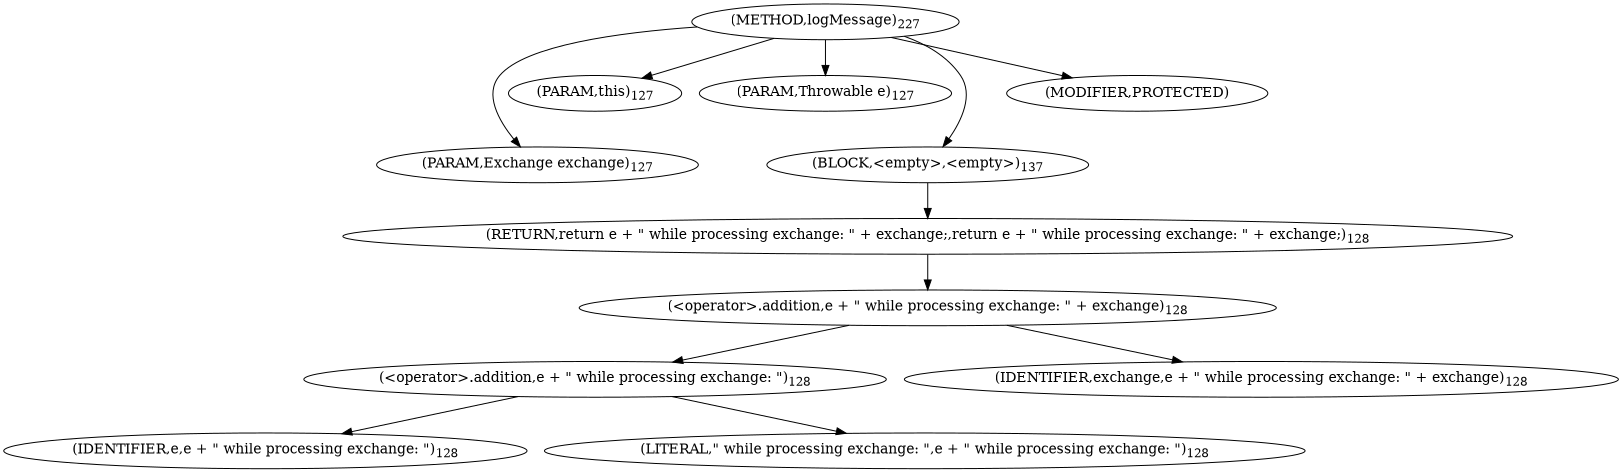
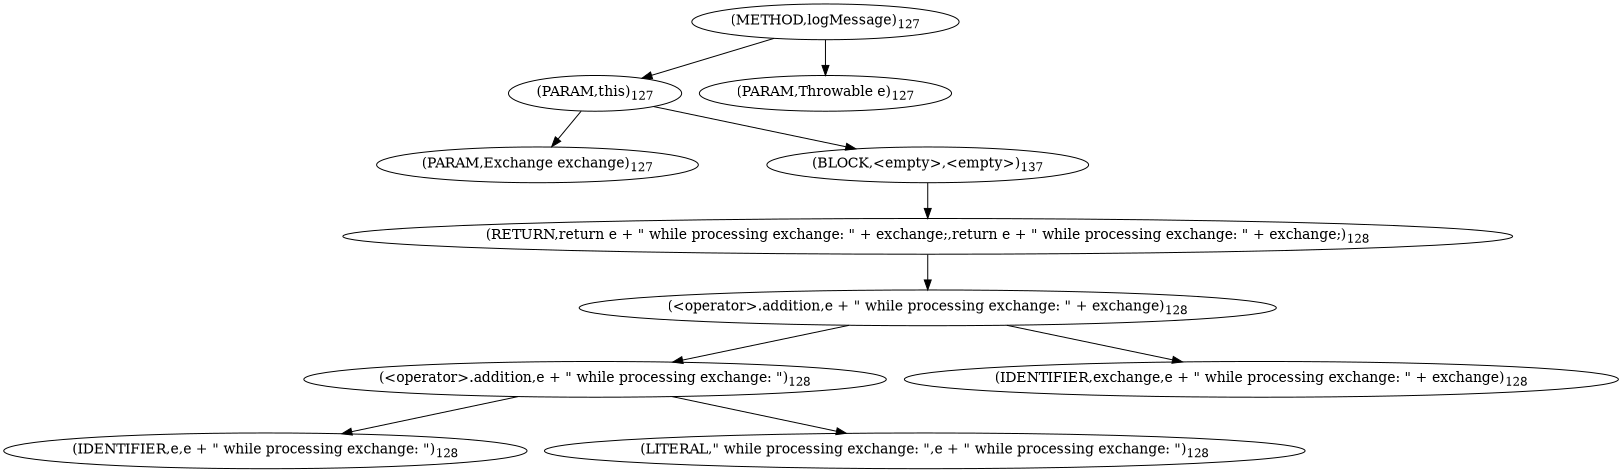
(909, 20) -> (909, 20)
(560, 47) -> (570, 125)
(960, 75) -> (750, 127)
(1137, 93) -> none
